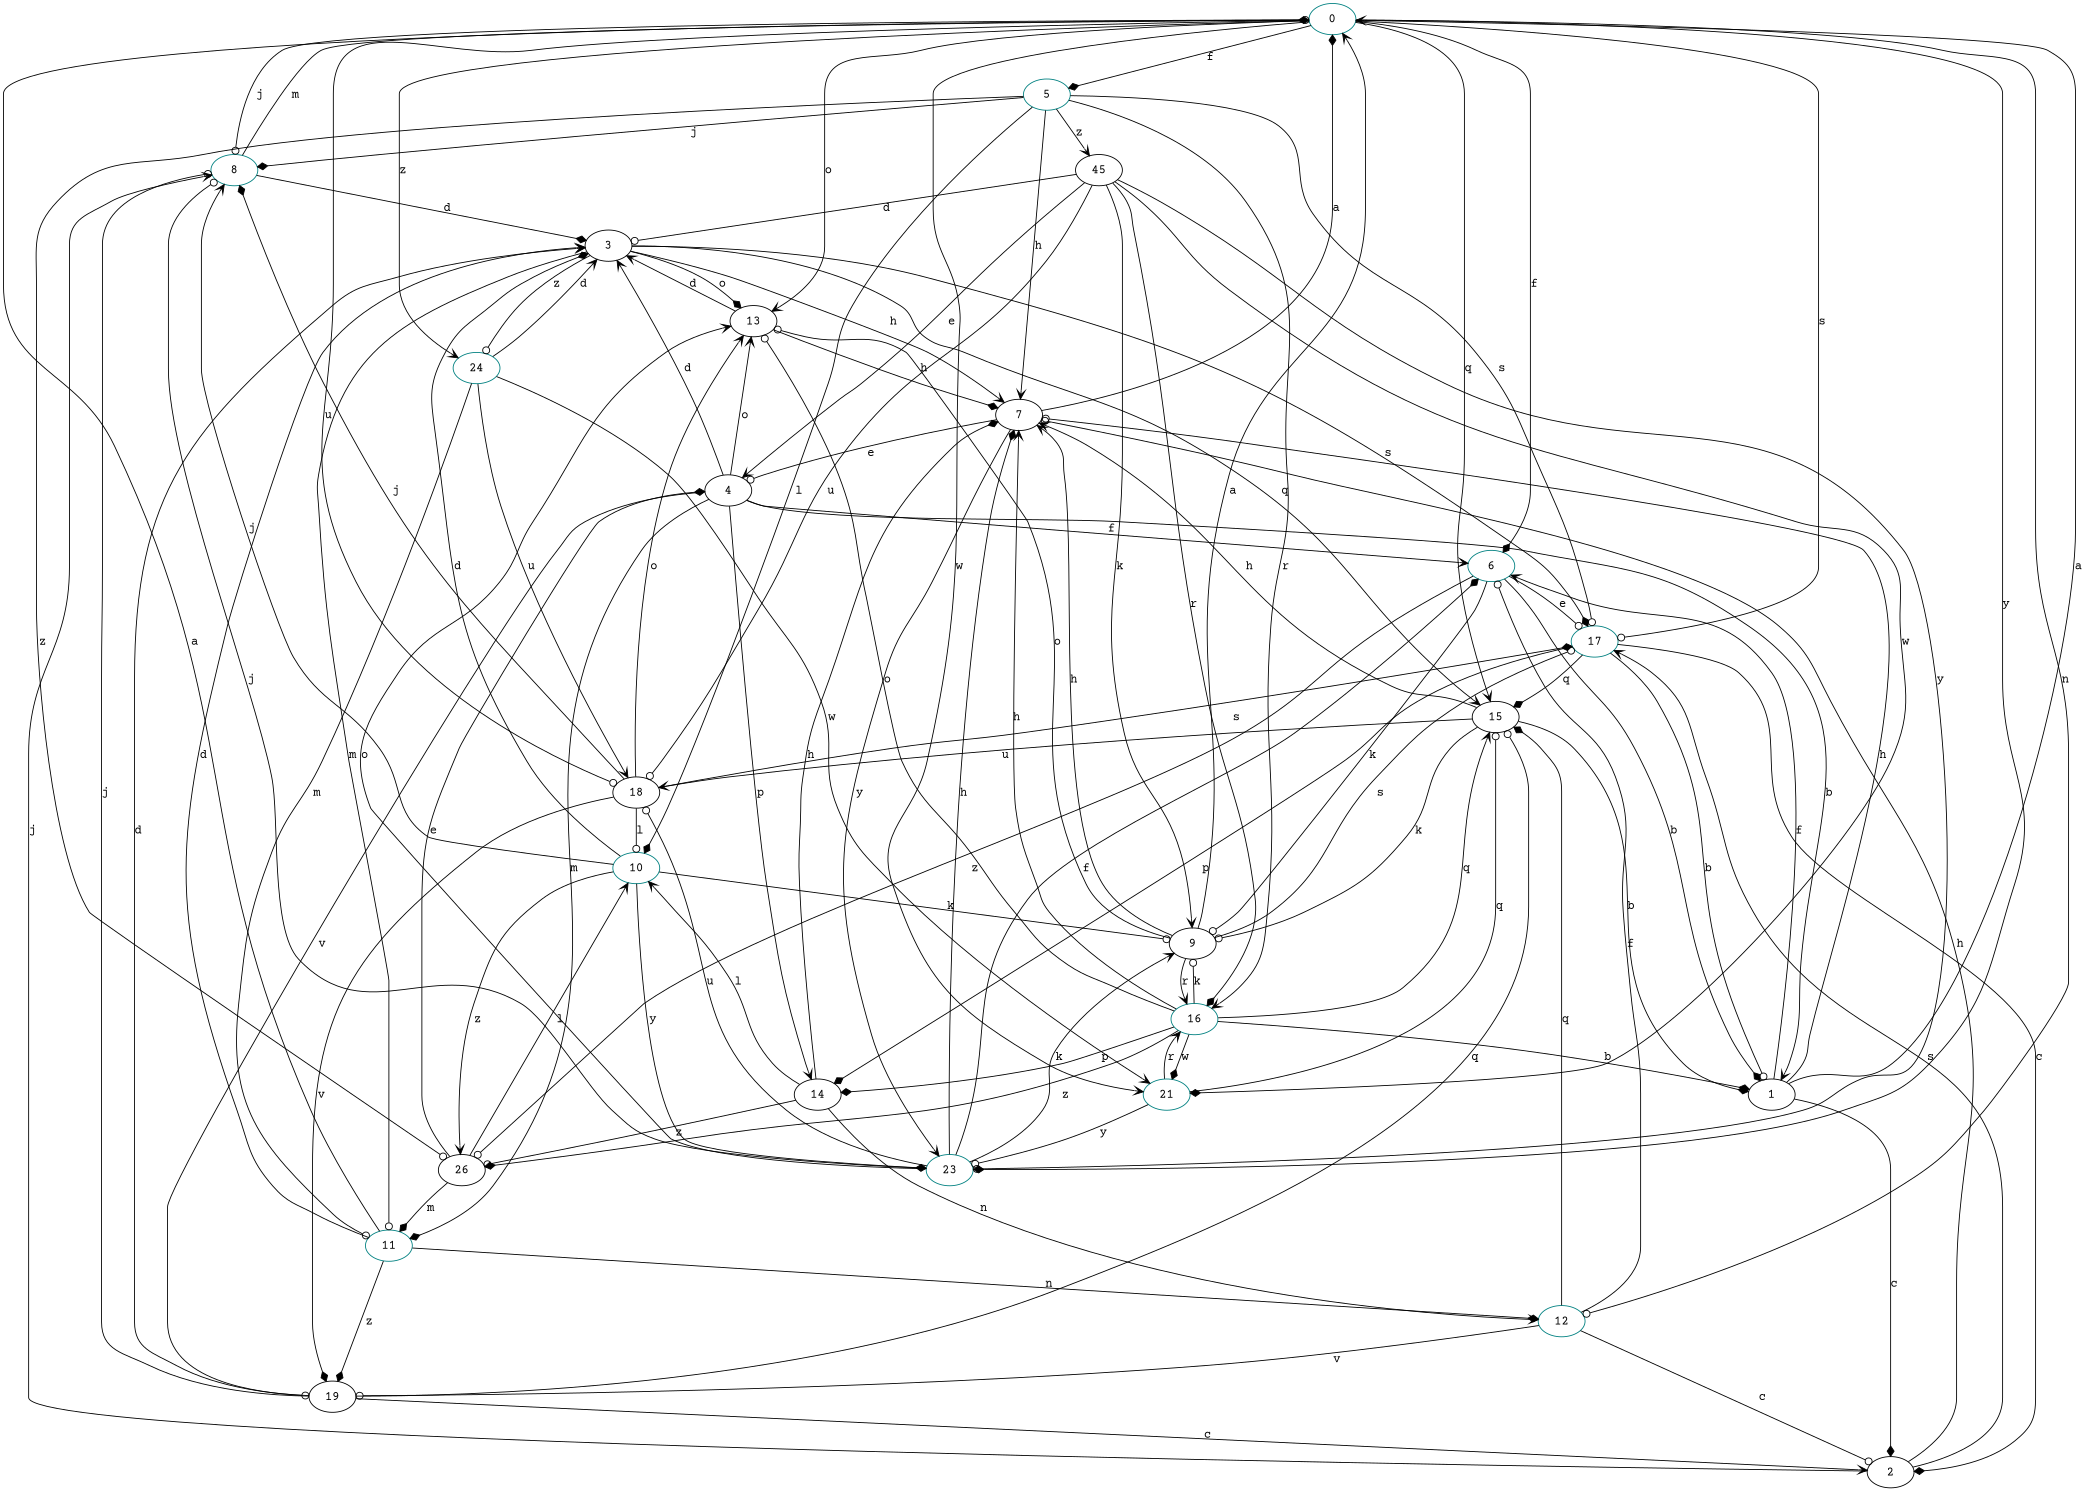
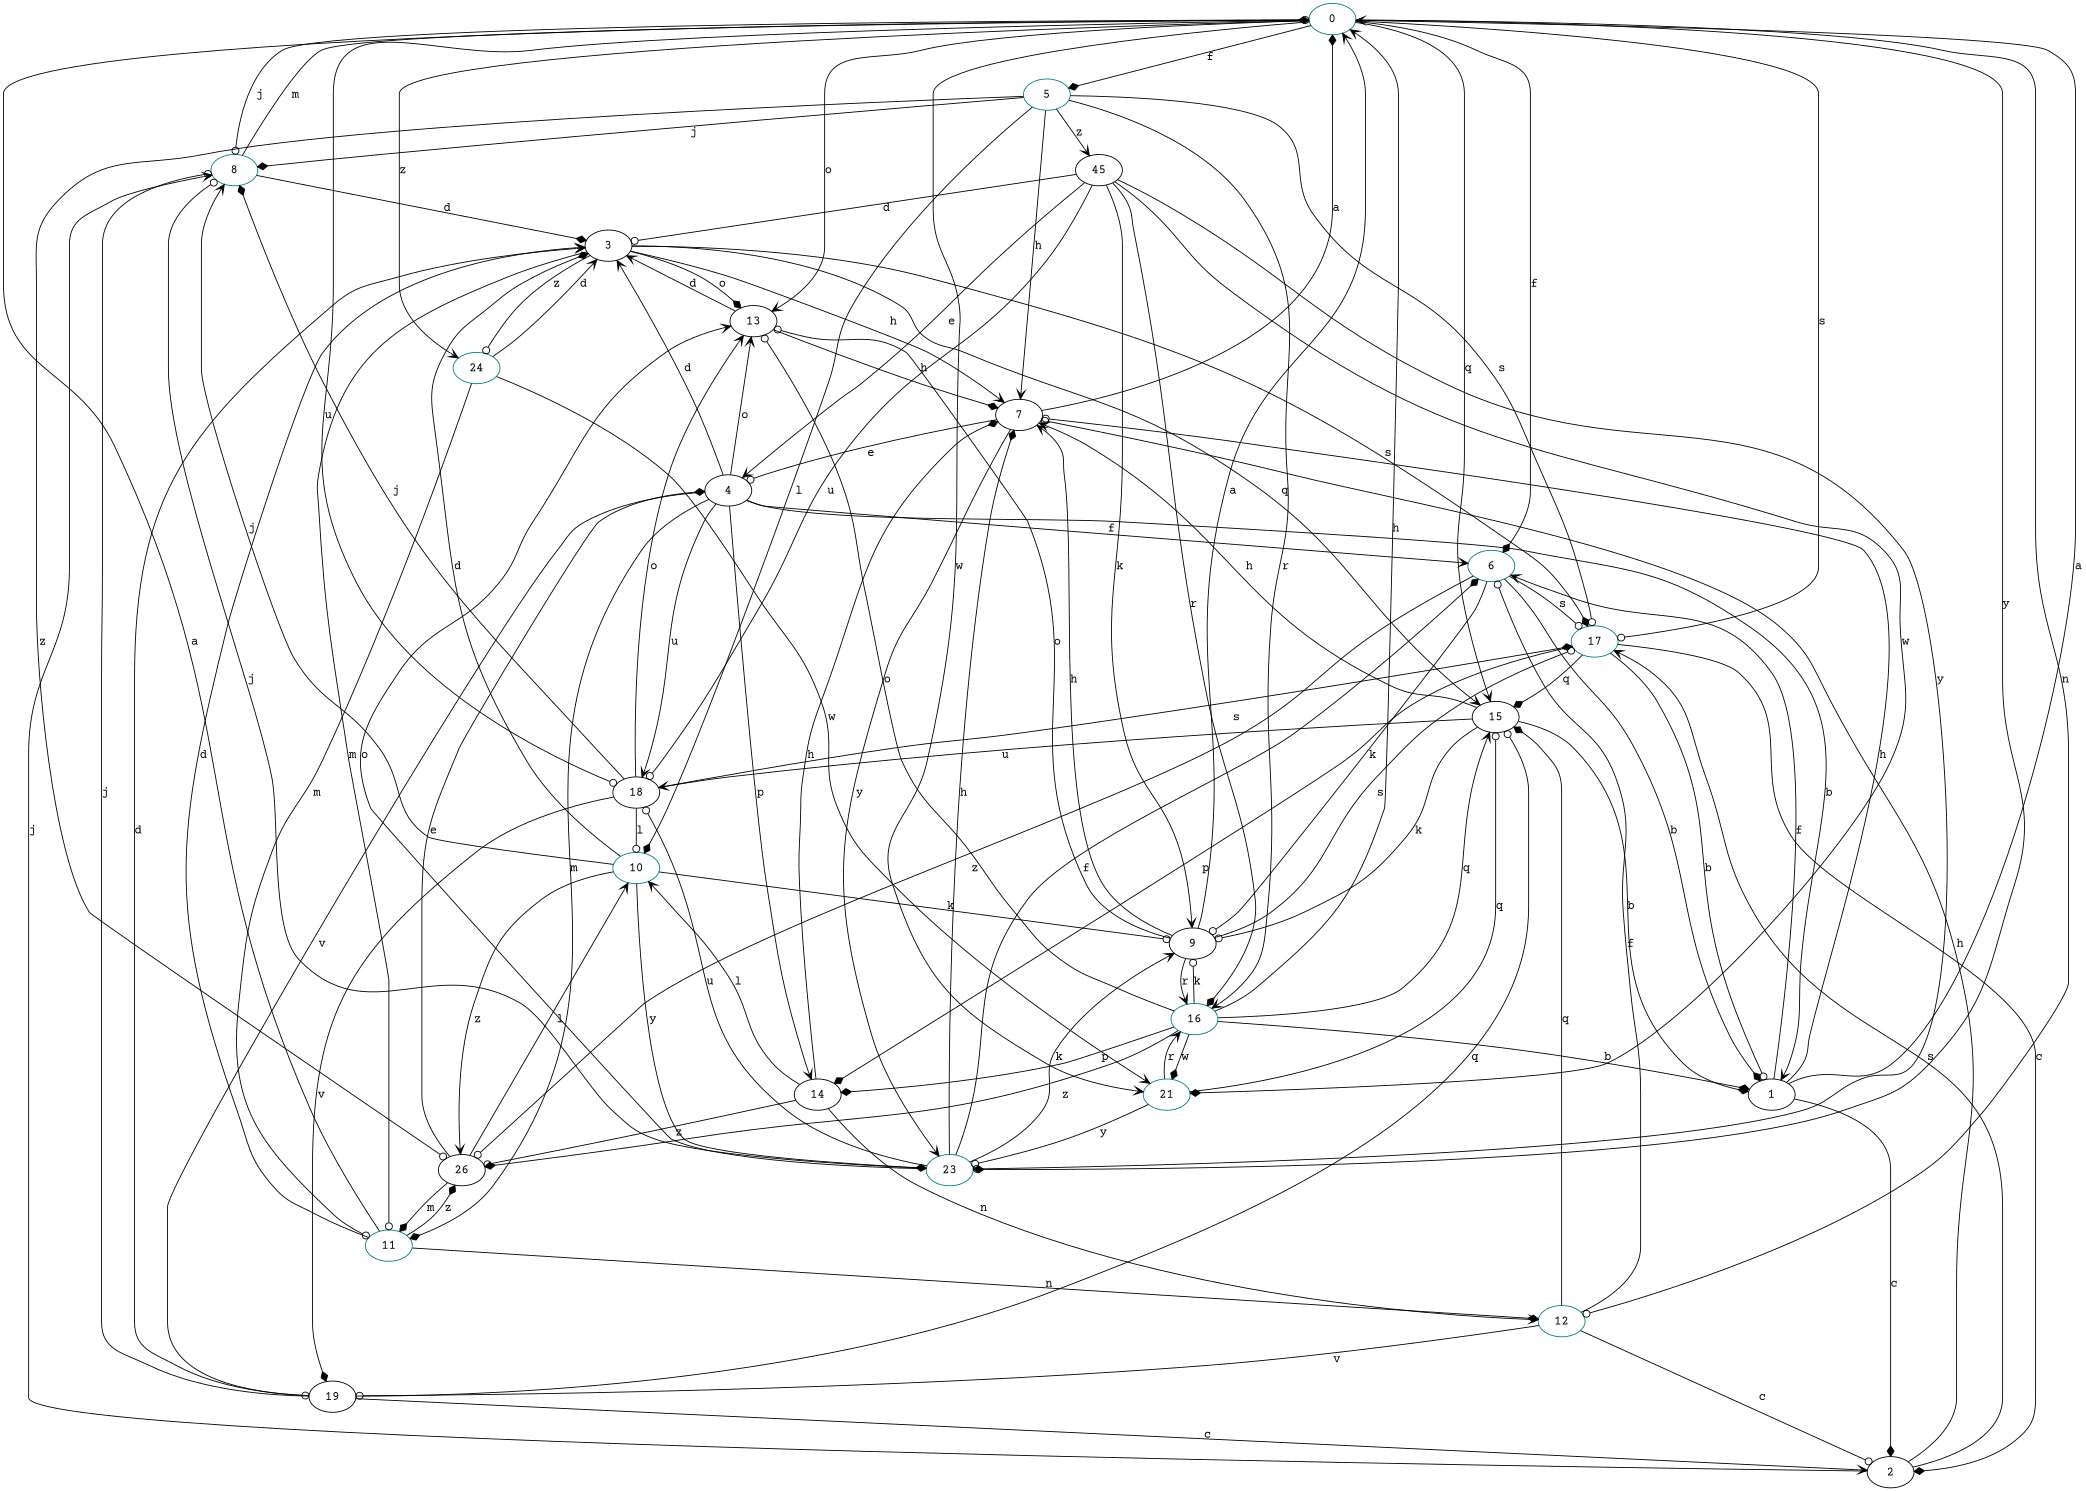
(526, 575) -> (671, 633)
(1563, 604) -> (1563, 604)
(1014, 759) -> (1392, 550)
(363, 1316) -> (431, 1218)
